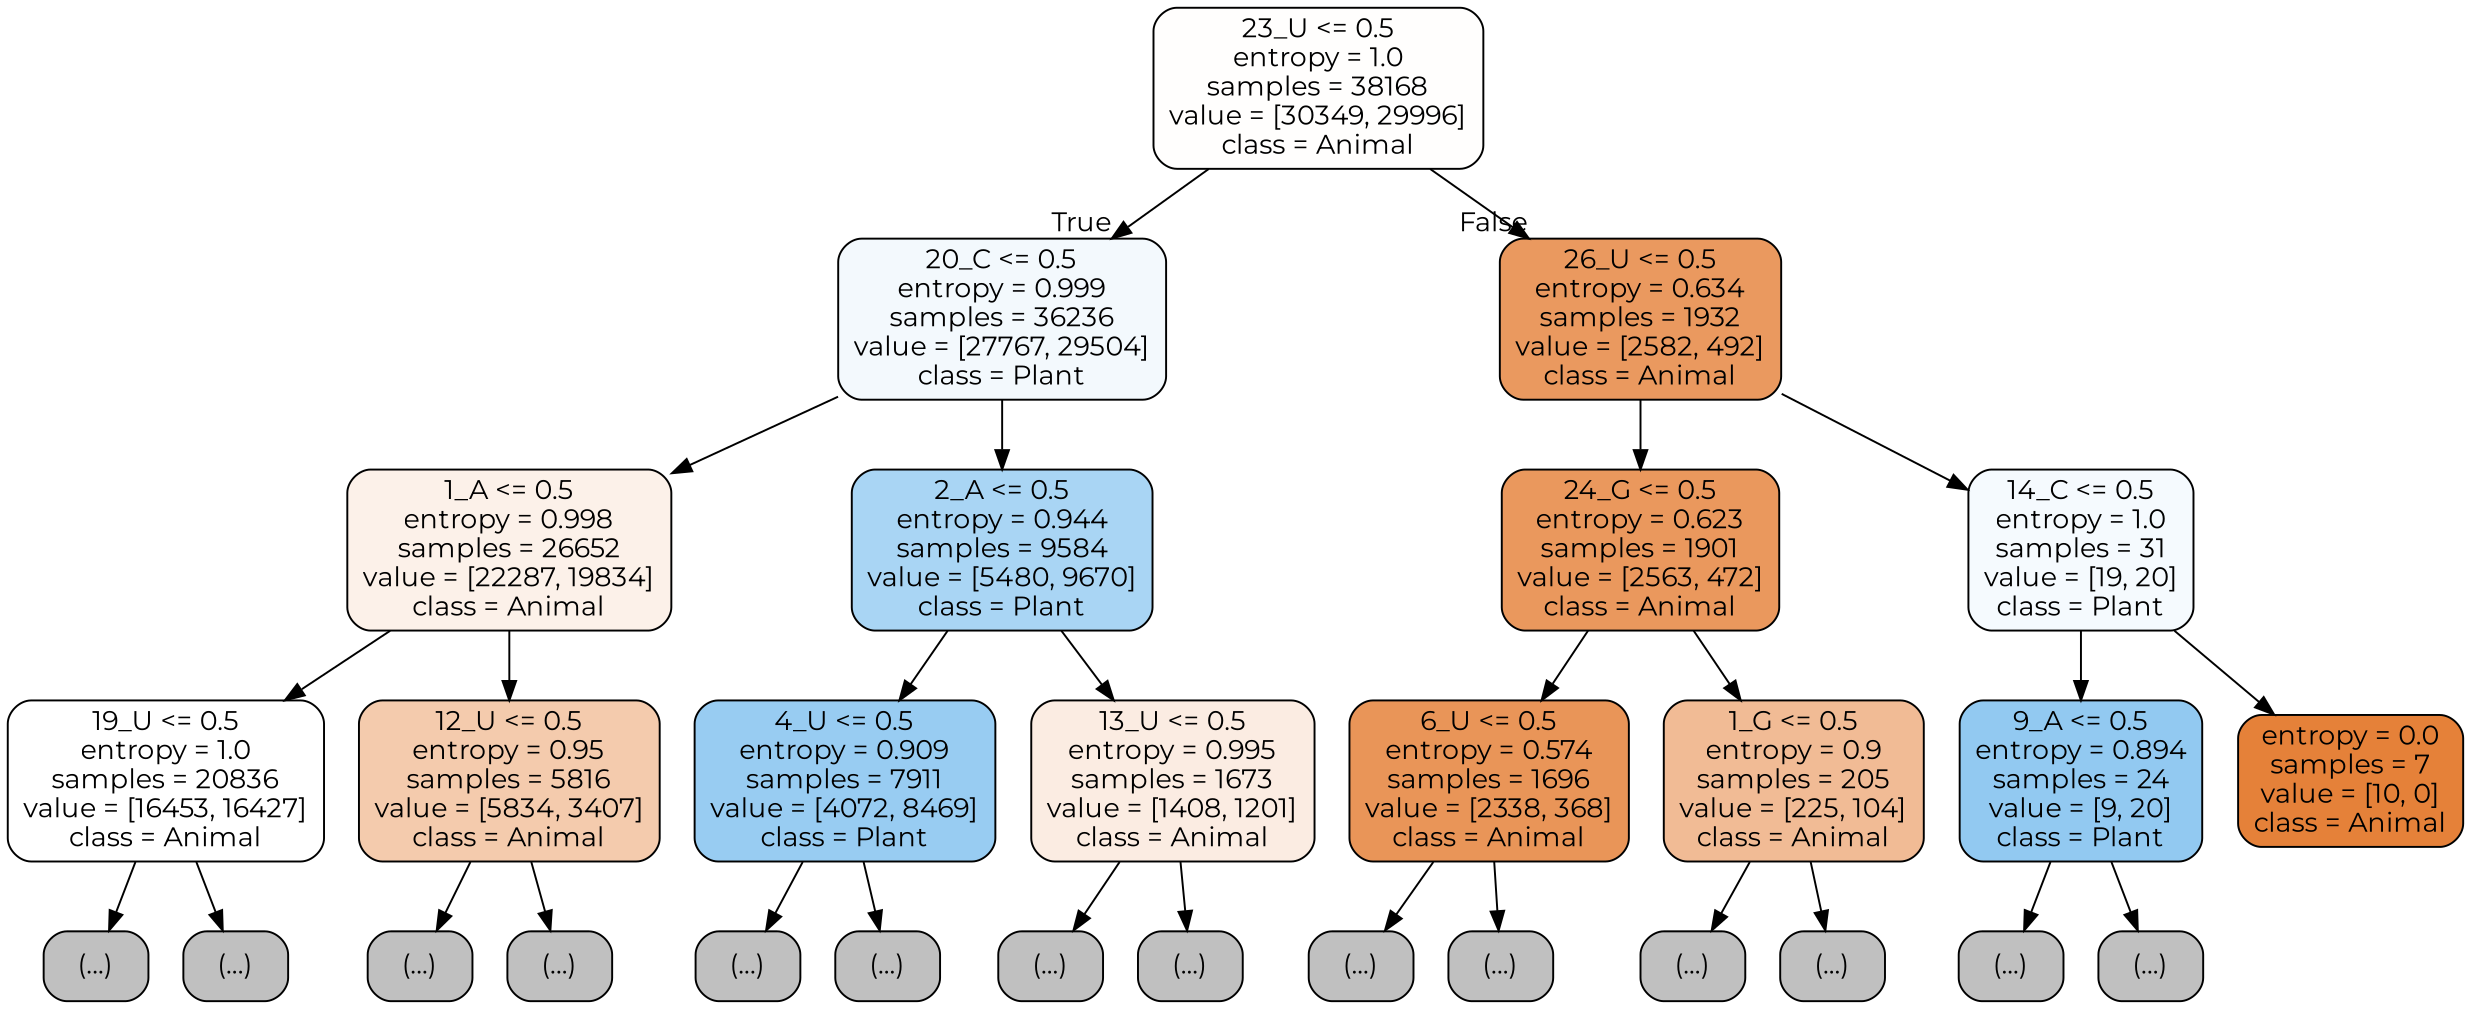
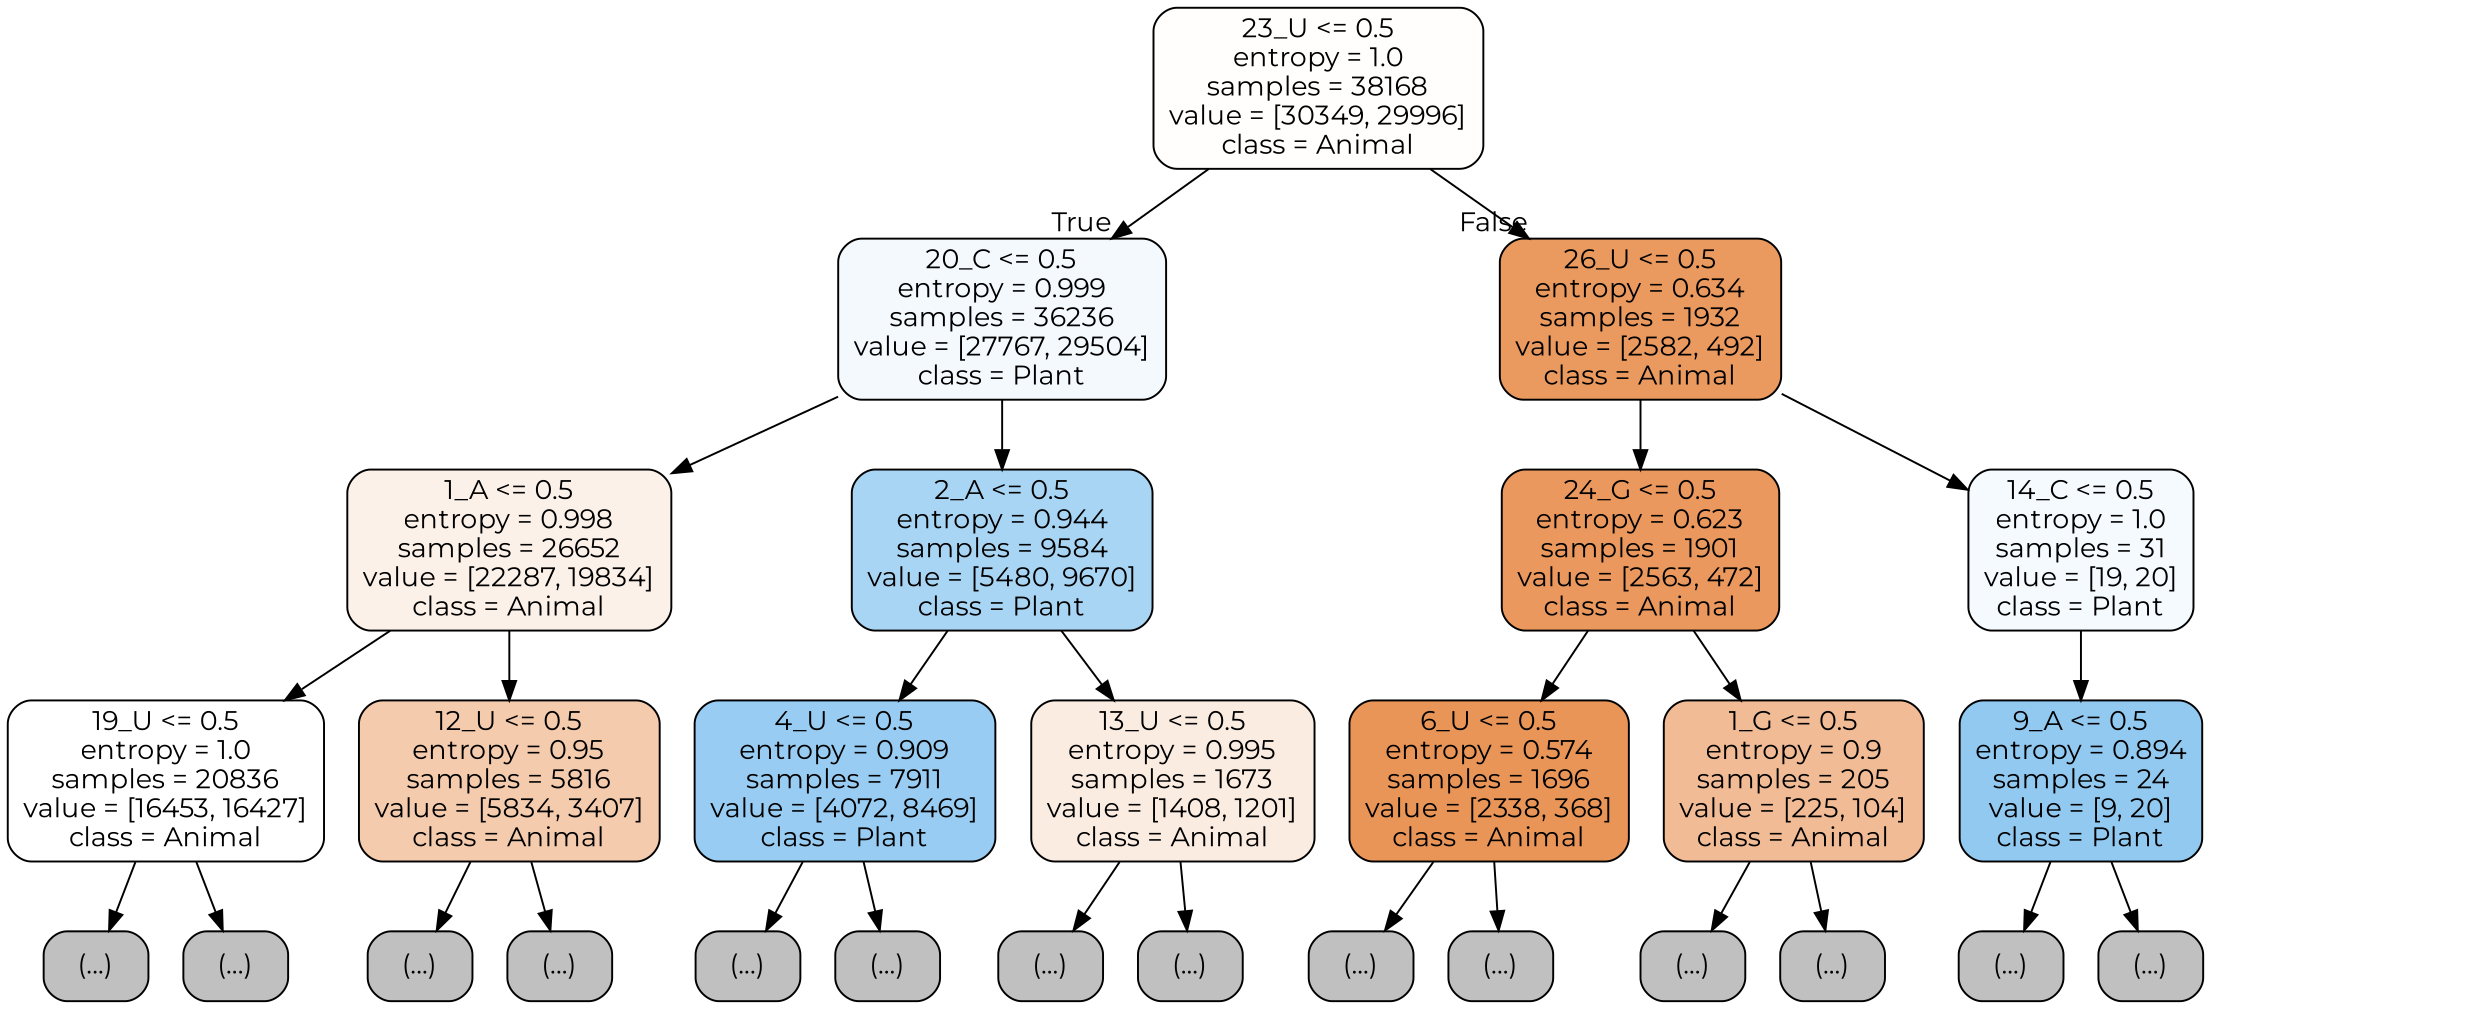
(2351, 781) -> none
